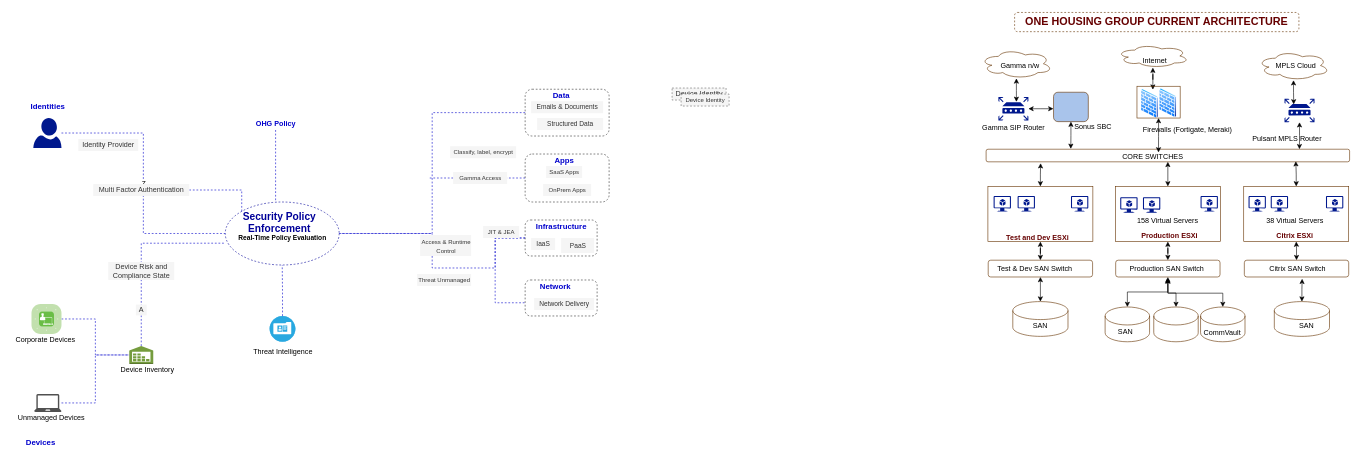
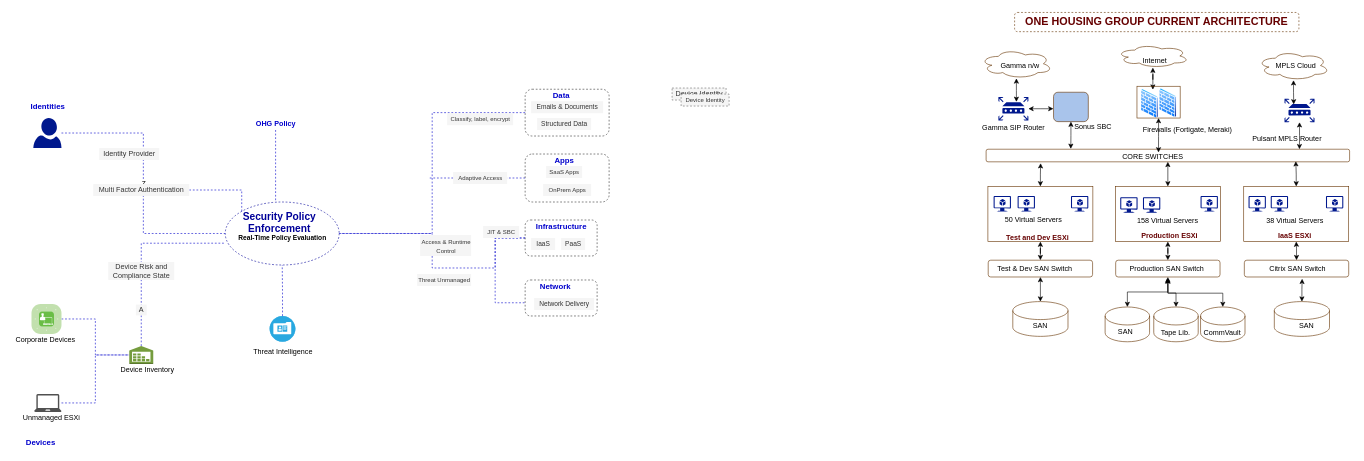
(570, 124) -> (564, 124)
(108, 145) -> (129, 154)
(483, 152) -> (480, 119)
(481, 178) -> (481, 178)
none -> (1034, 219)
(502, 232) -> (502, 232)
(1295, 236) -> (1295, 236)
(578, 245) -> (573, 244)
none -> (1176, 332)
(52, 418) -> (52, 418)
